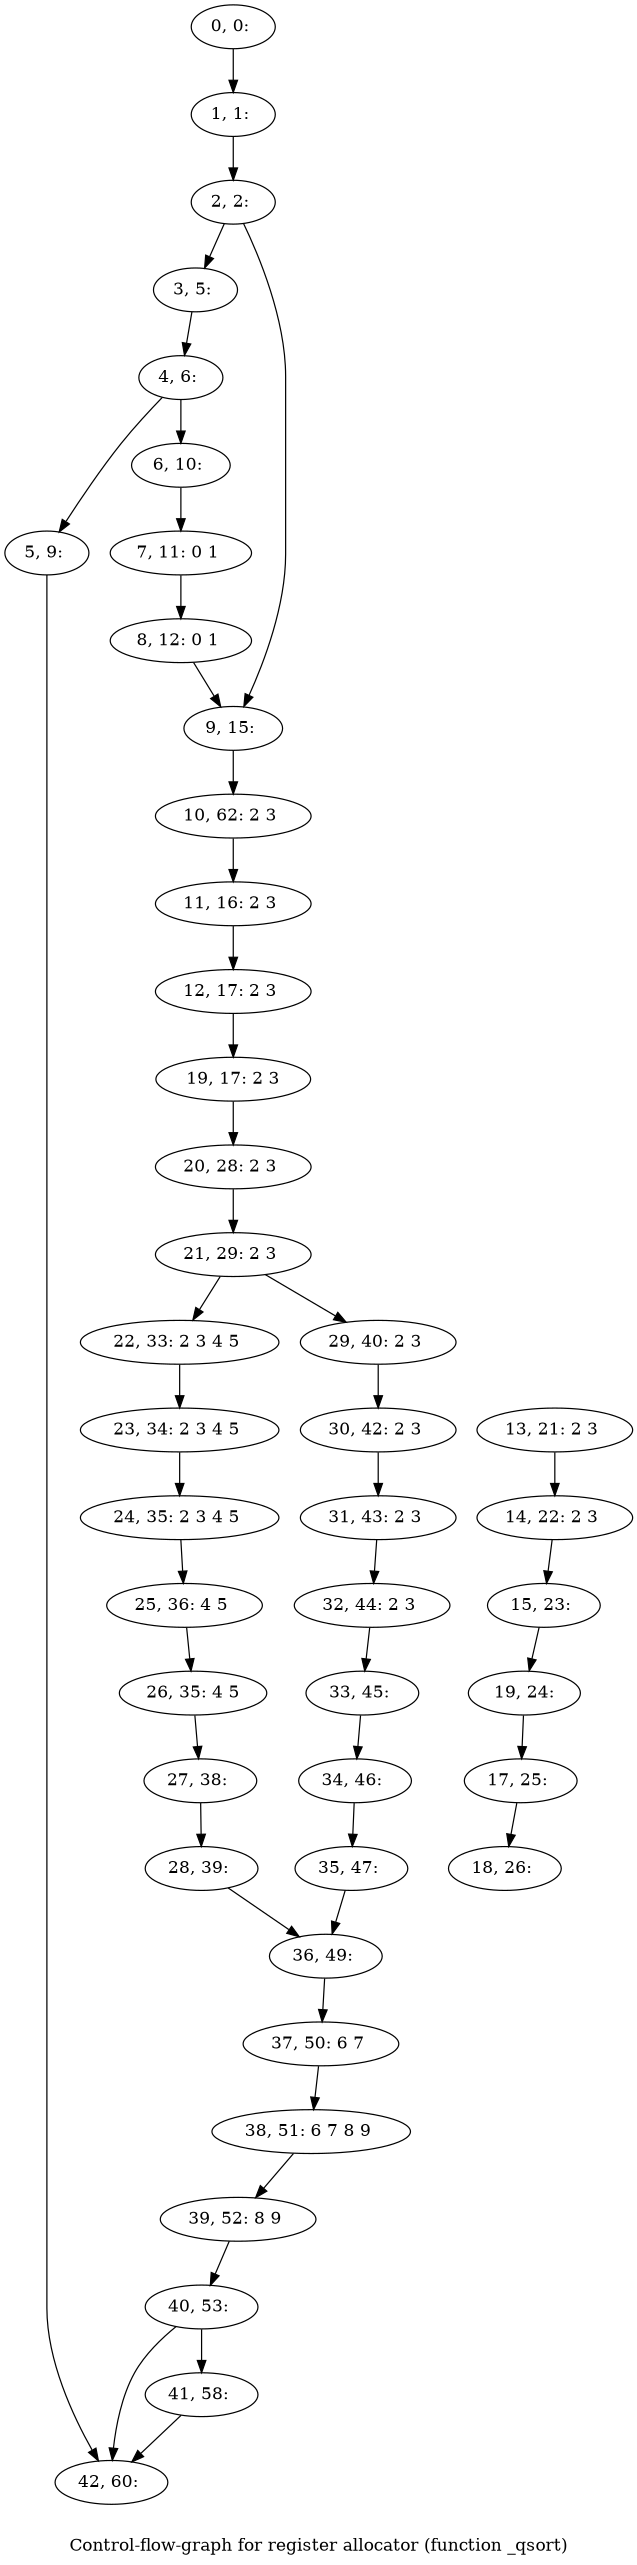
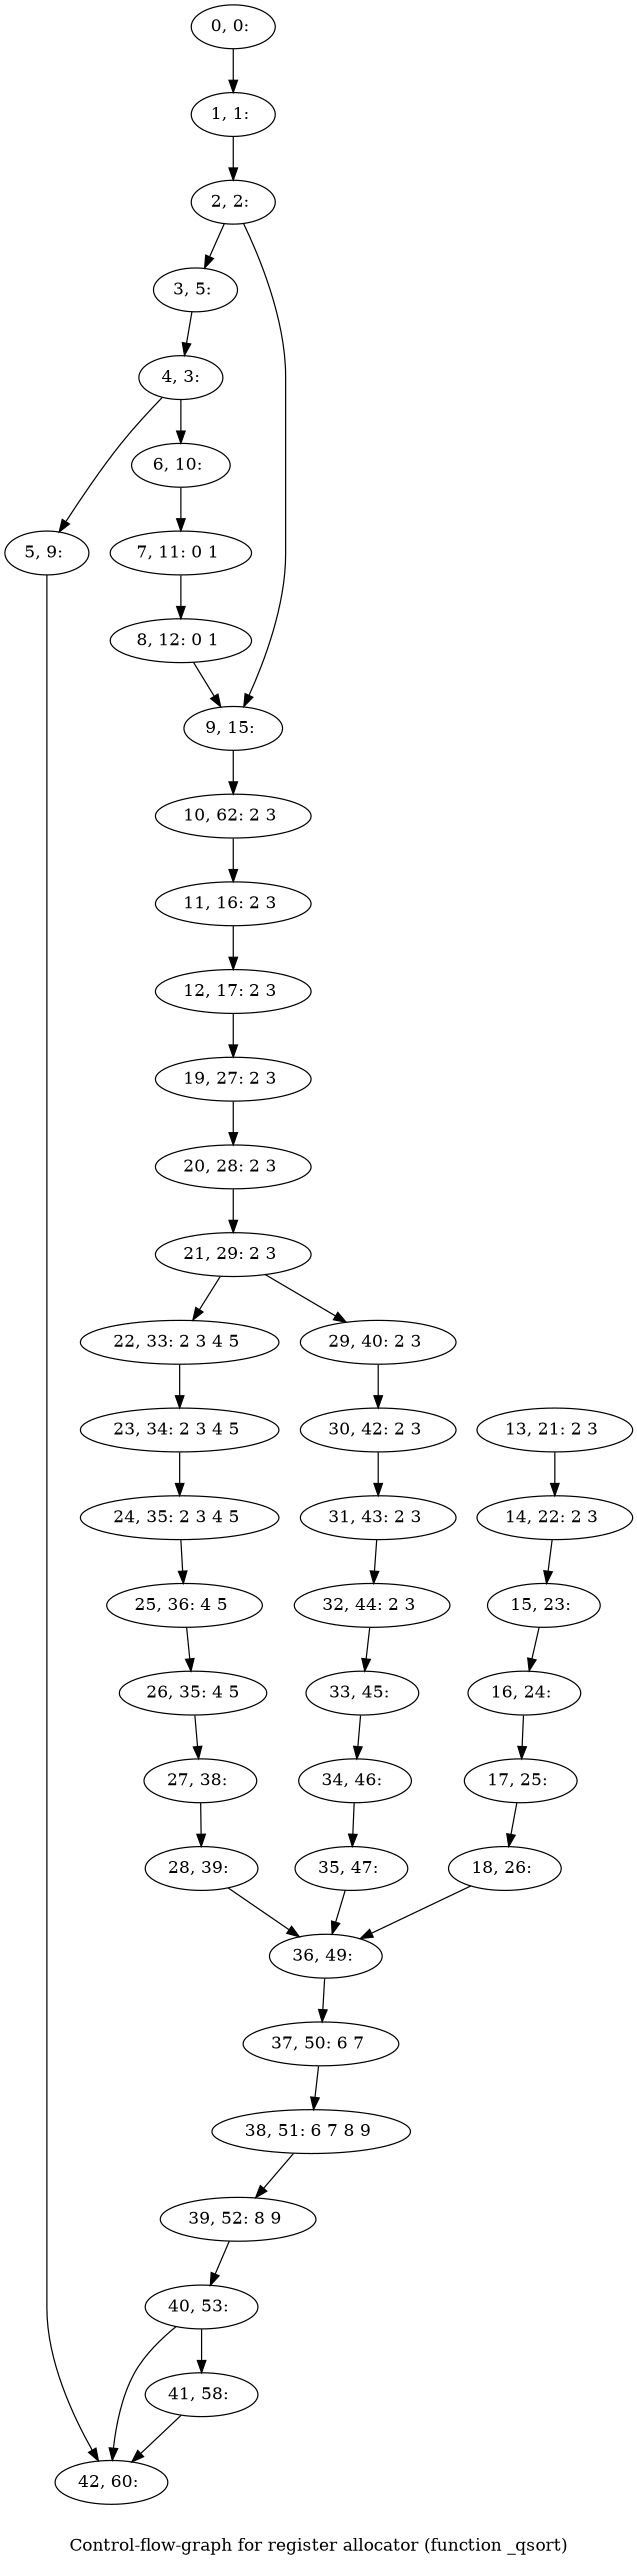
(181, 378) -> (181, 378)
(233, 1079) -> (233, 1079)
(524, 1693) -> (524, 1693)
none -> (421, 1910)
